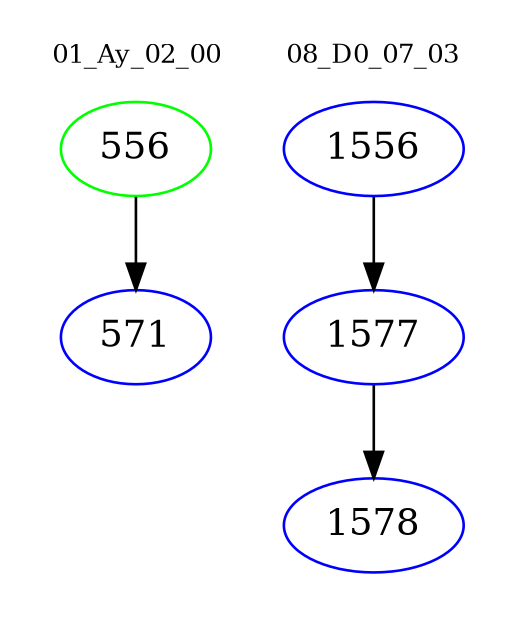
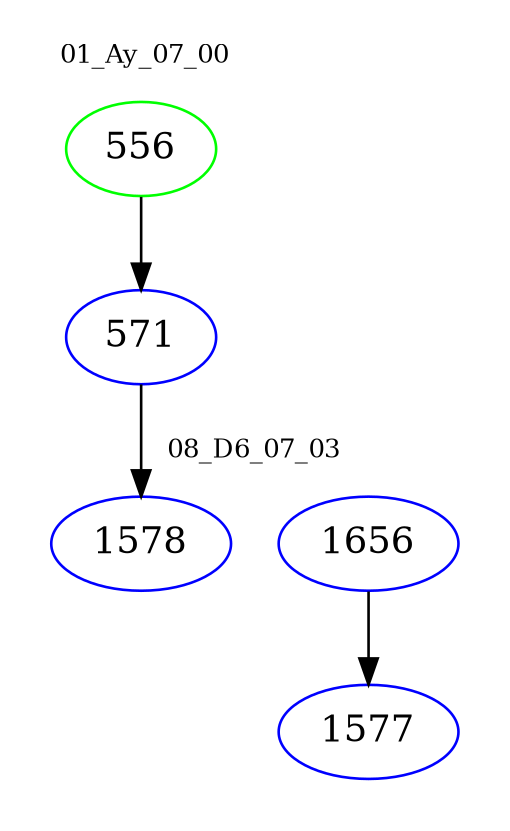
(137, 56) -> (145, 56)
(374, 56) -> (255, 451)
(374, 149) -> (369, 544)
(374, 418) -> (141, 442)
